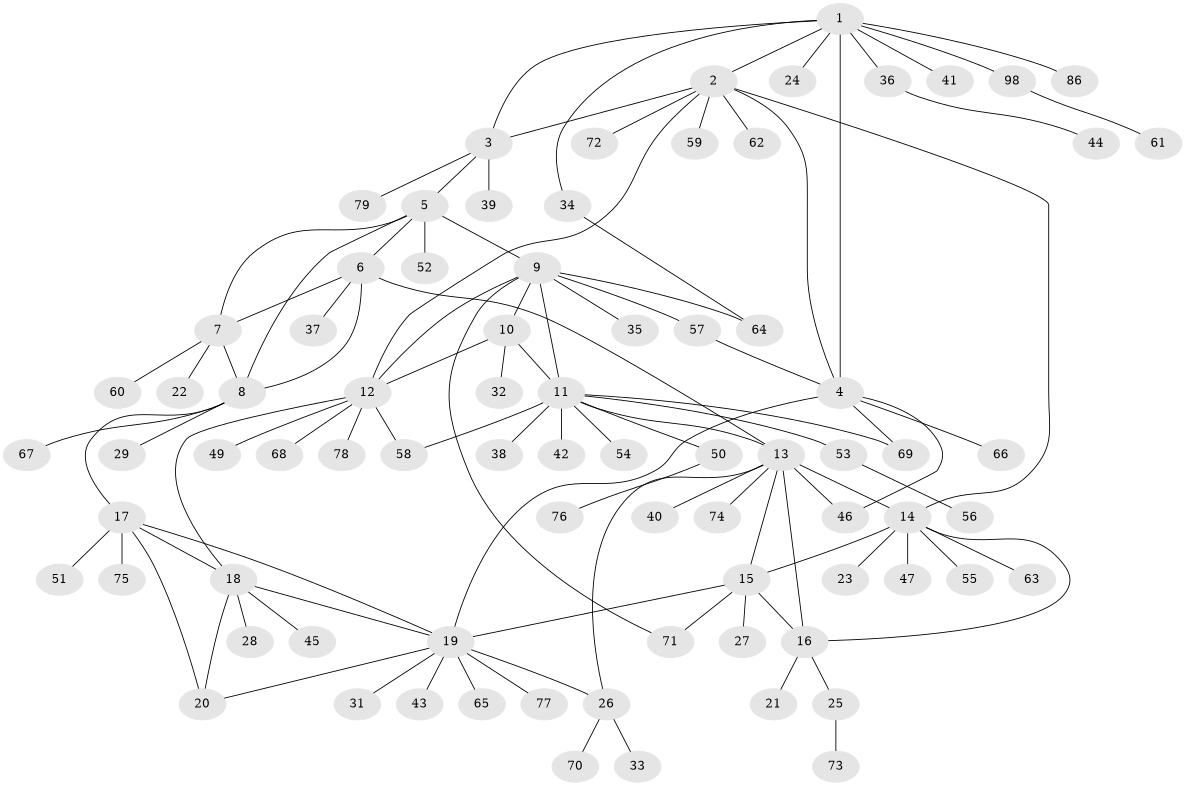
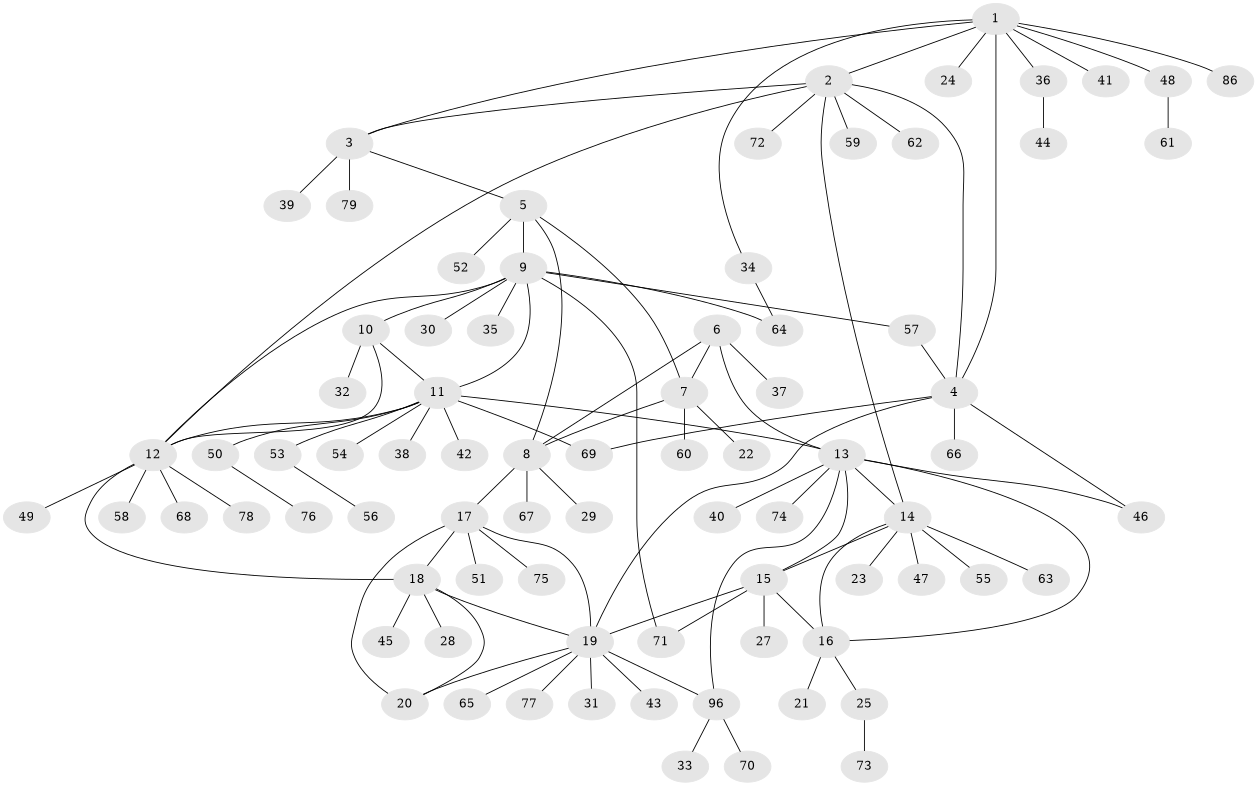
(1012, 81) -> (1168, 81)
(393, 237) -> none
none -> (428, 331)
(484, 426) -> (282, 424)
(607, 704) -> (716, 704)
